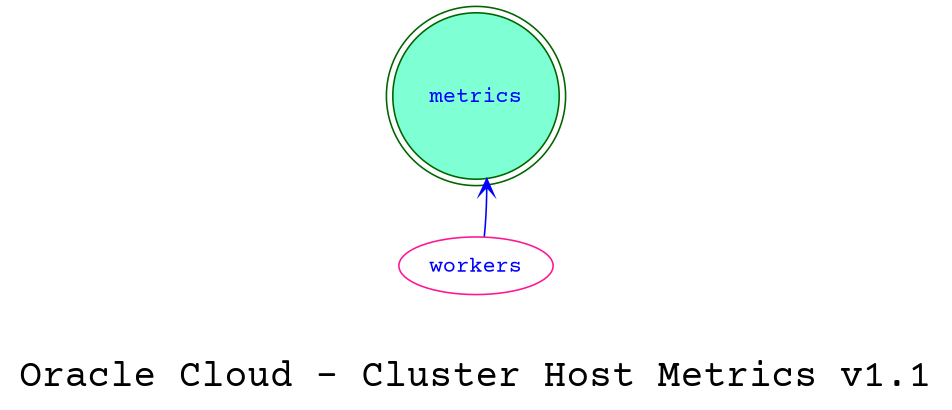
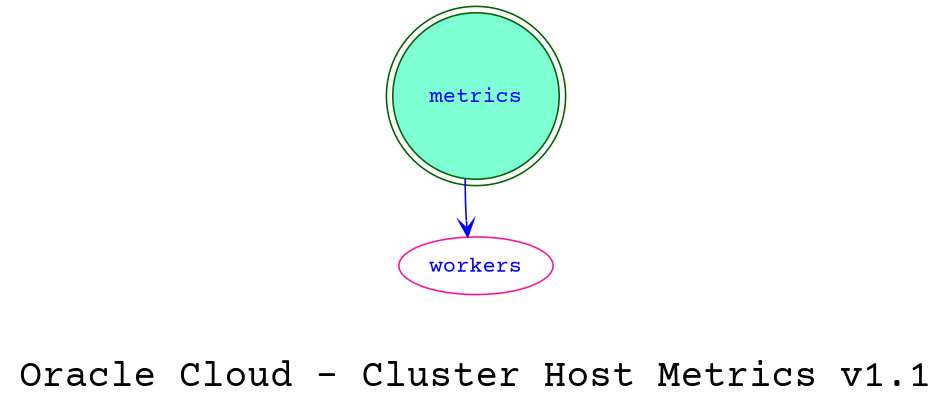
(486, 216) -> (465, 200)
